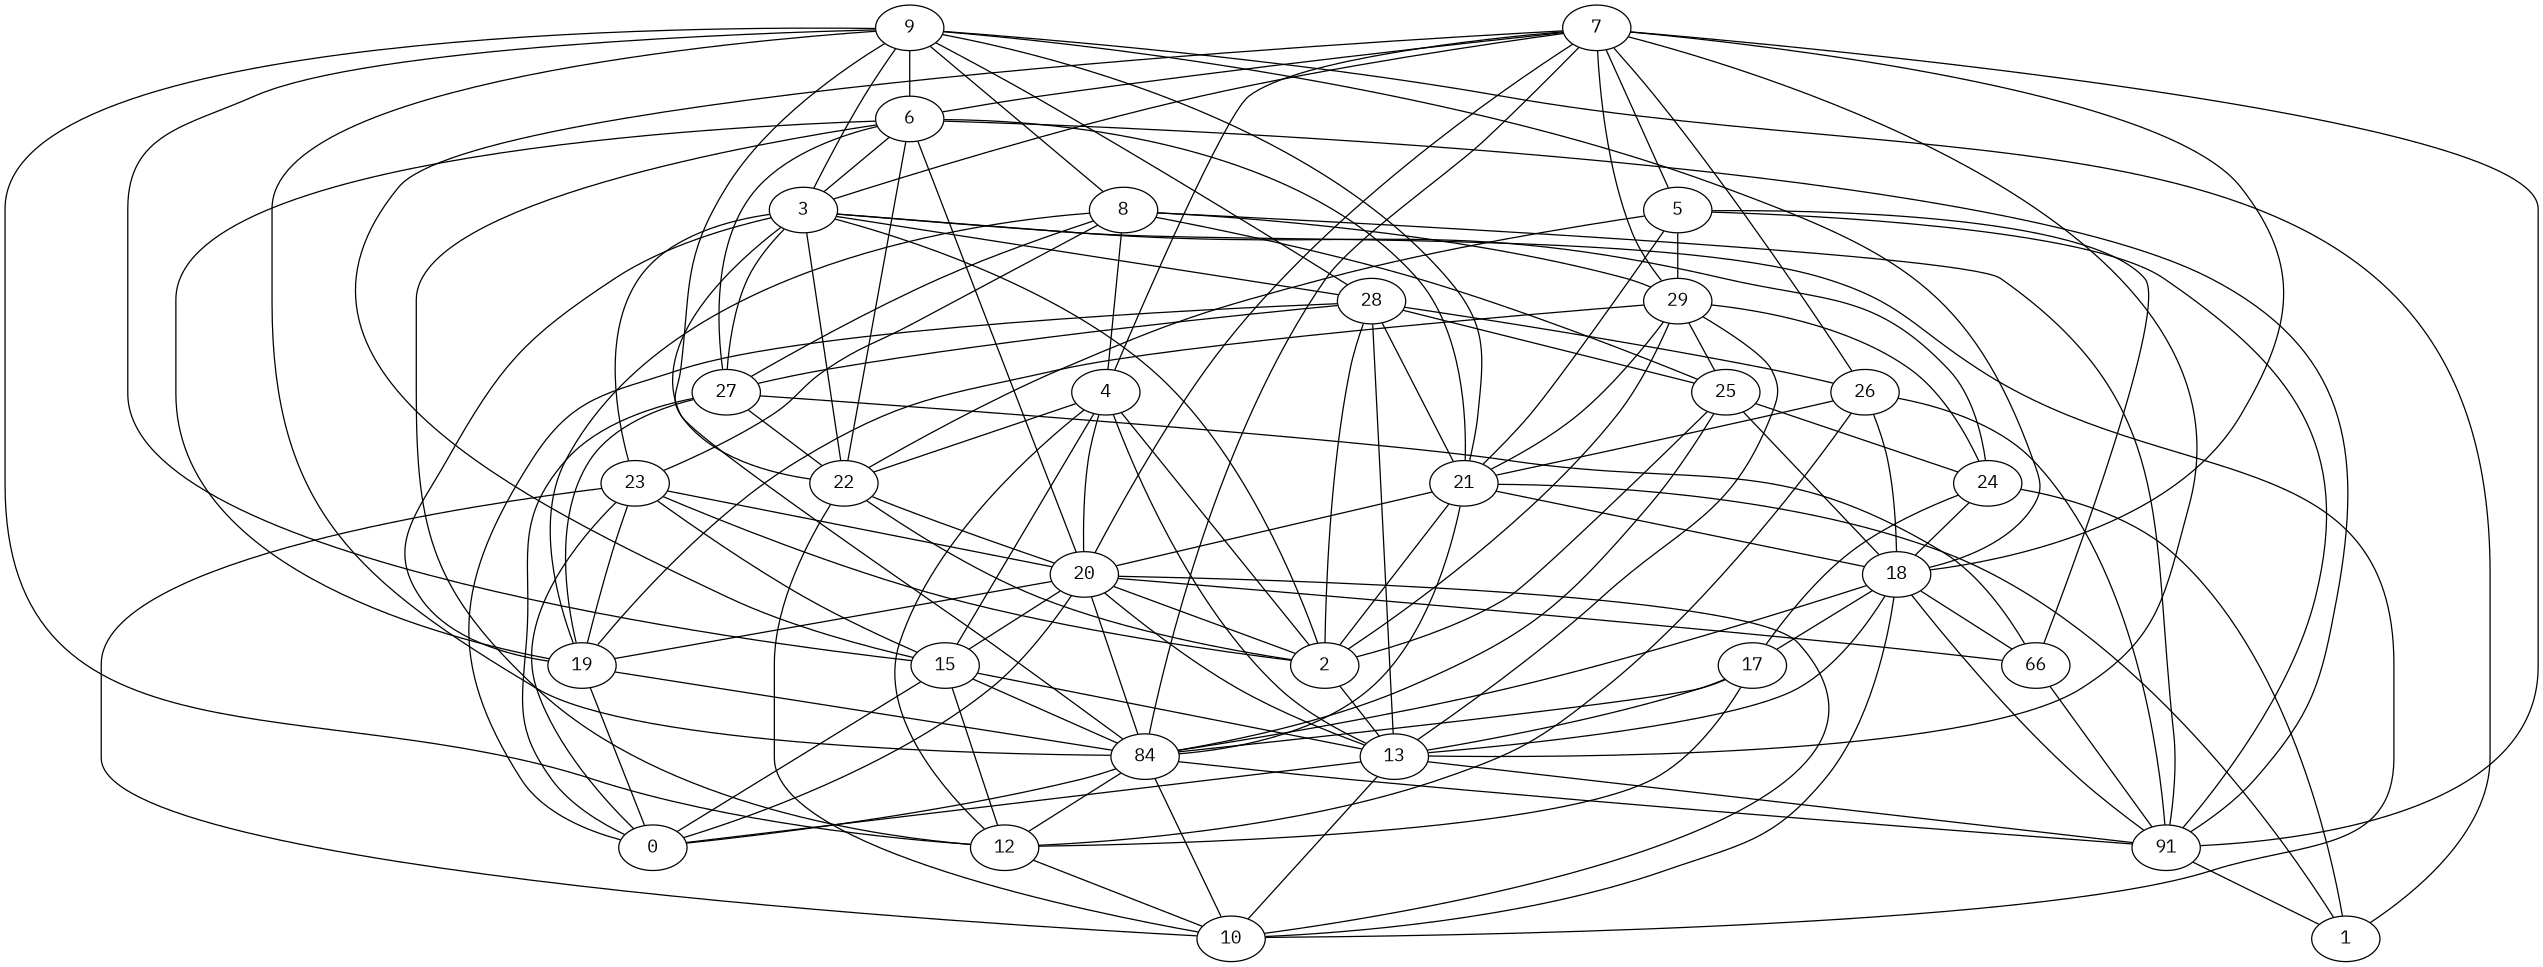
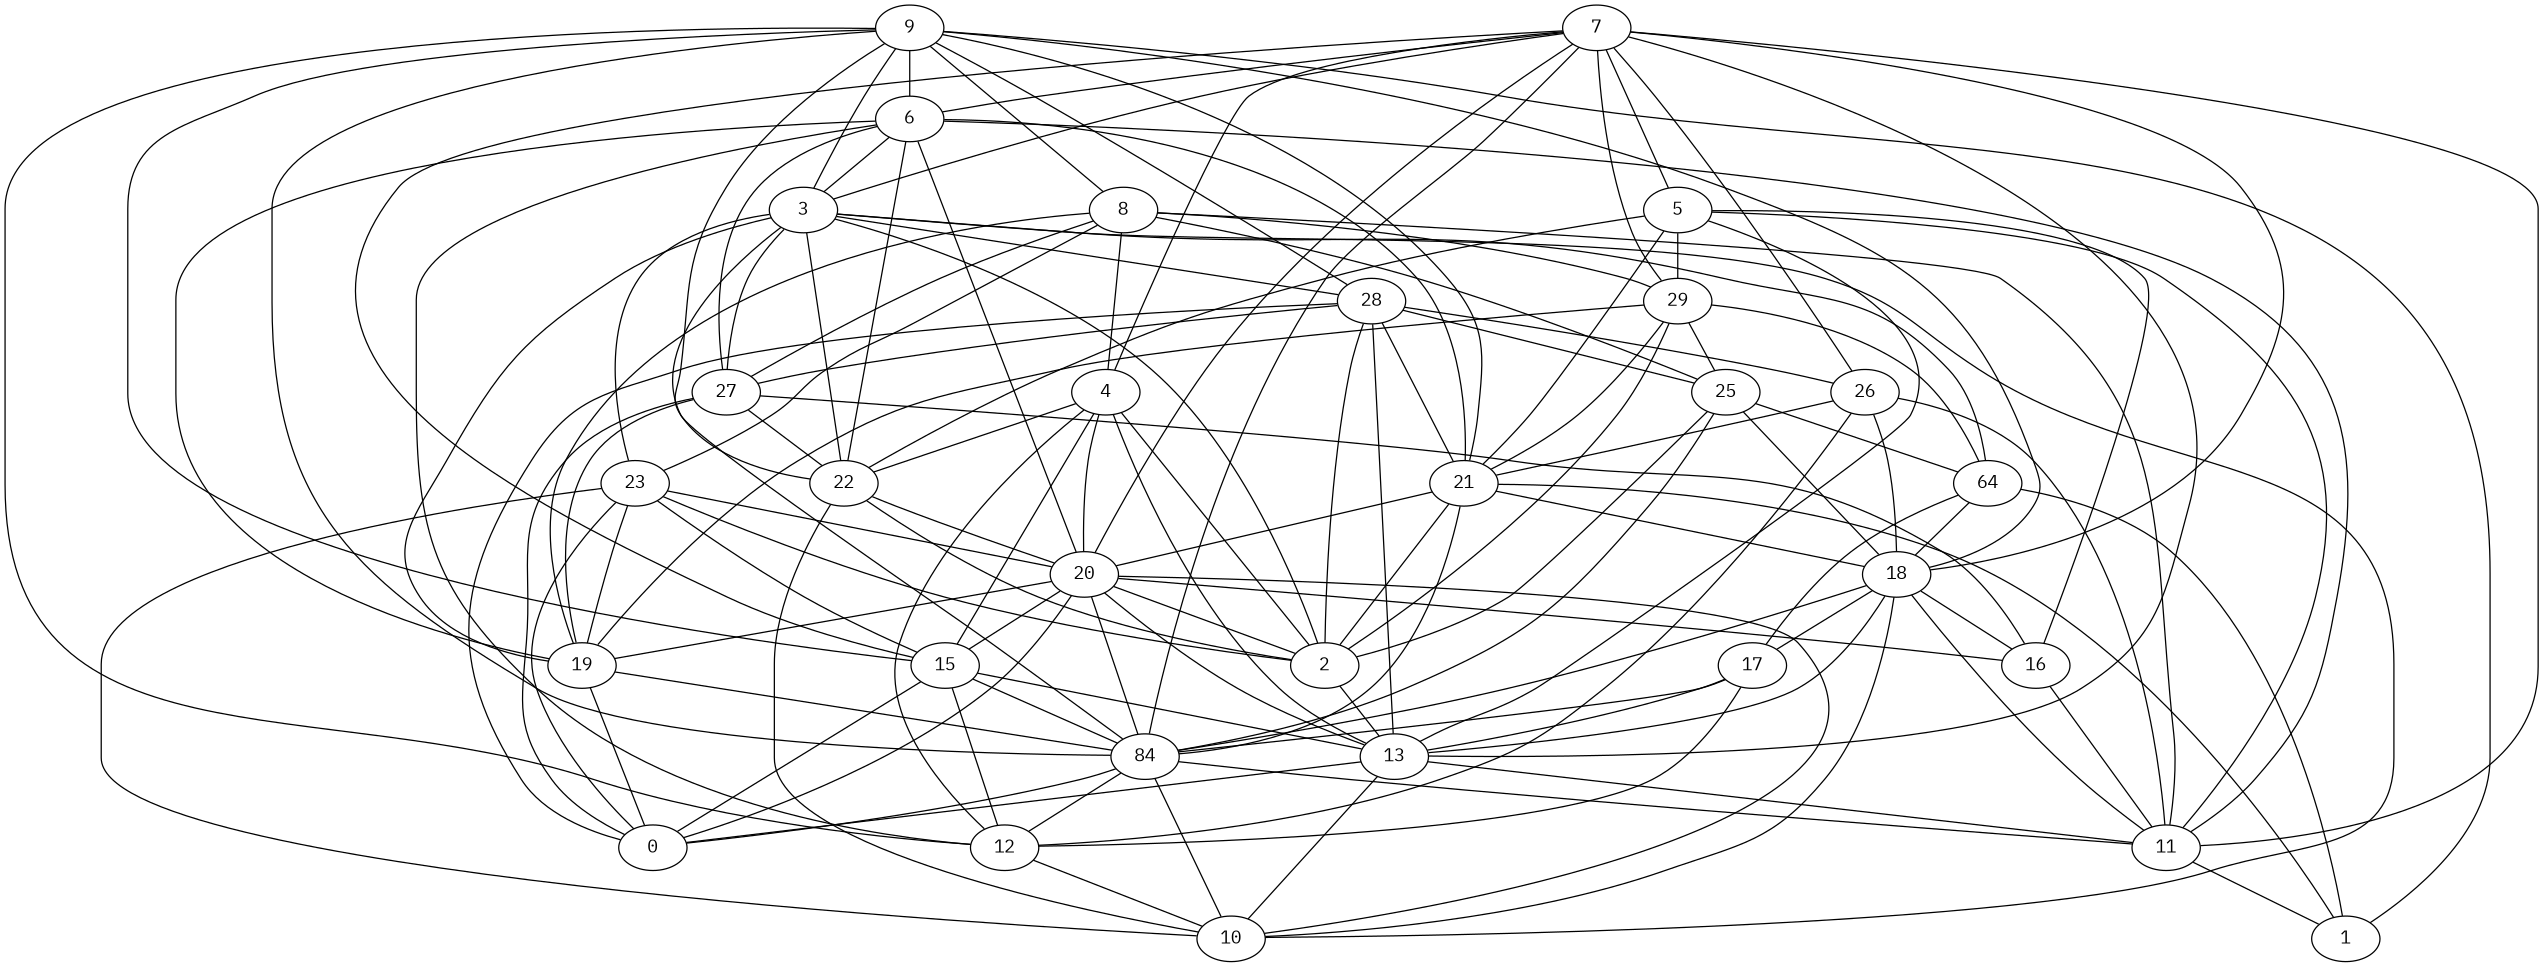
(1988, 483) -> (1988, 483)
(1662, 548) -> (1802, 502)
(2036, 666) -> (2036, 666)
(2166, 848) -> (2166, 848)
